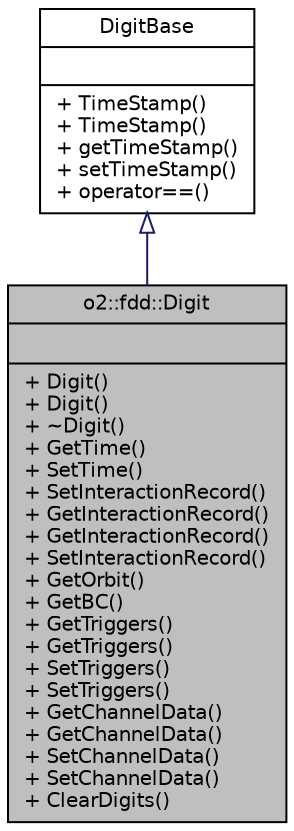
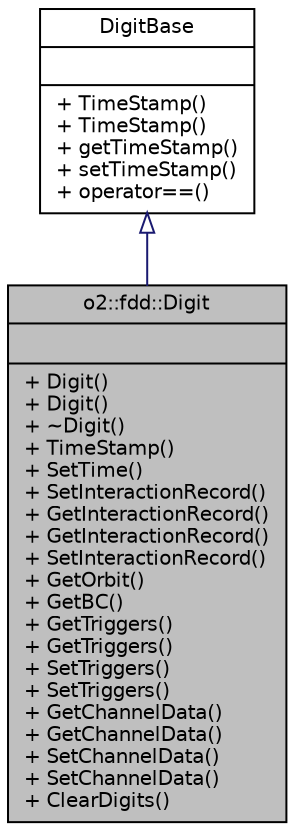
(85, 449) -> (100, 449)
